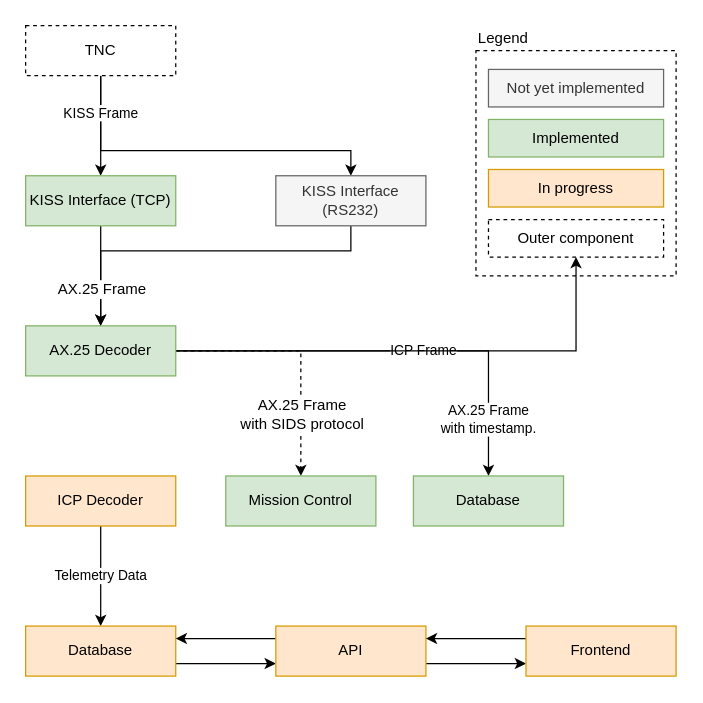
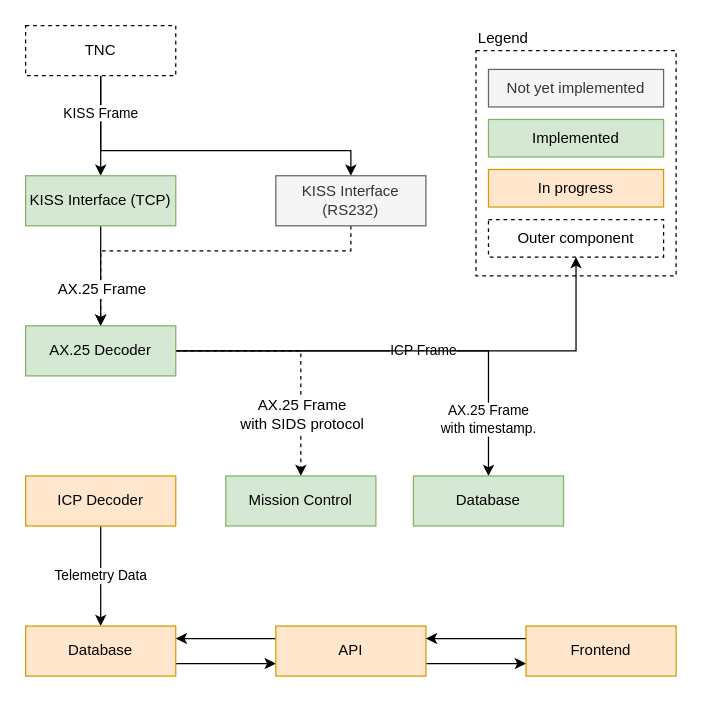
(239, 251) -> (239, 251)
